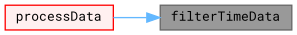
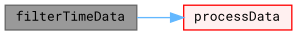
(130, 18) -> (154, 18)
